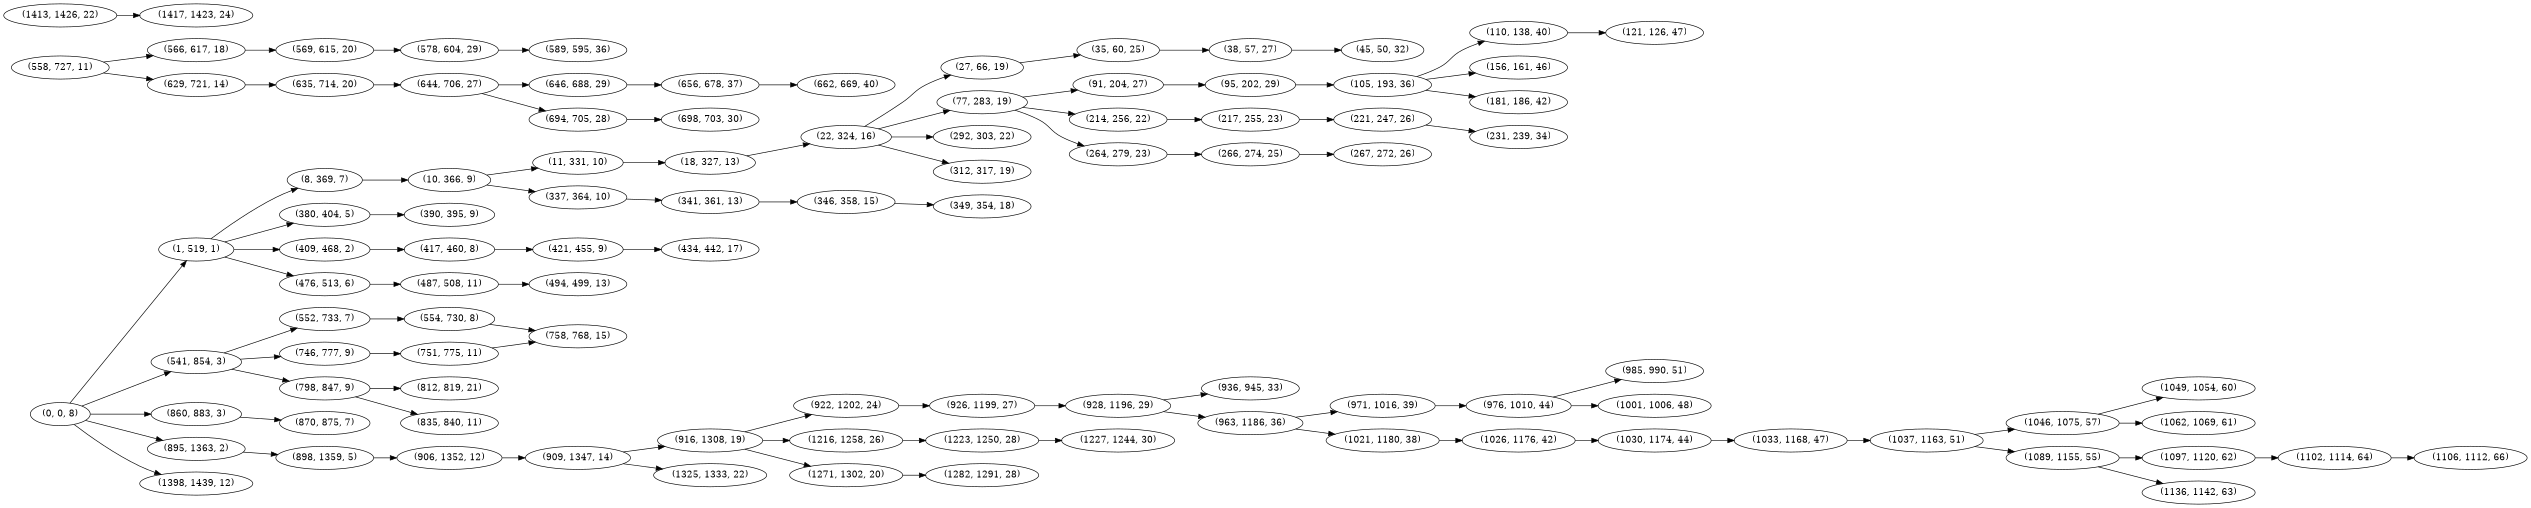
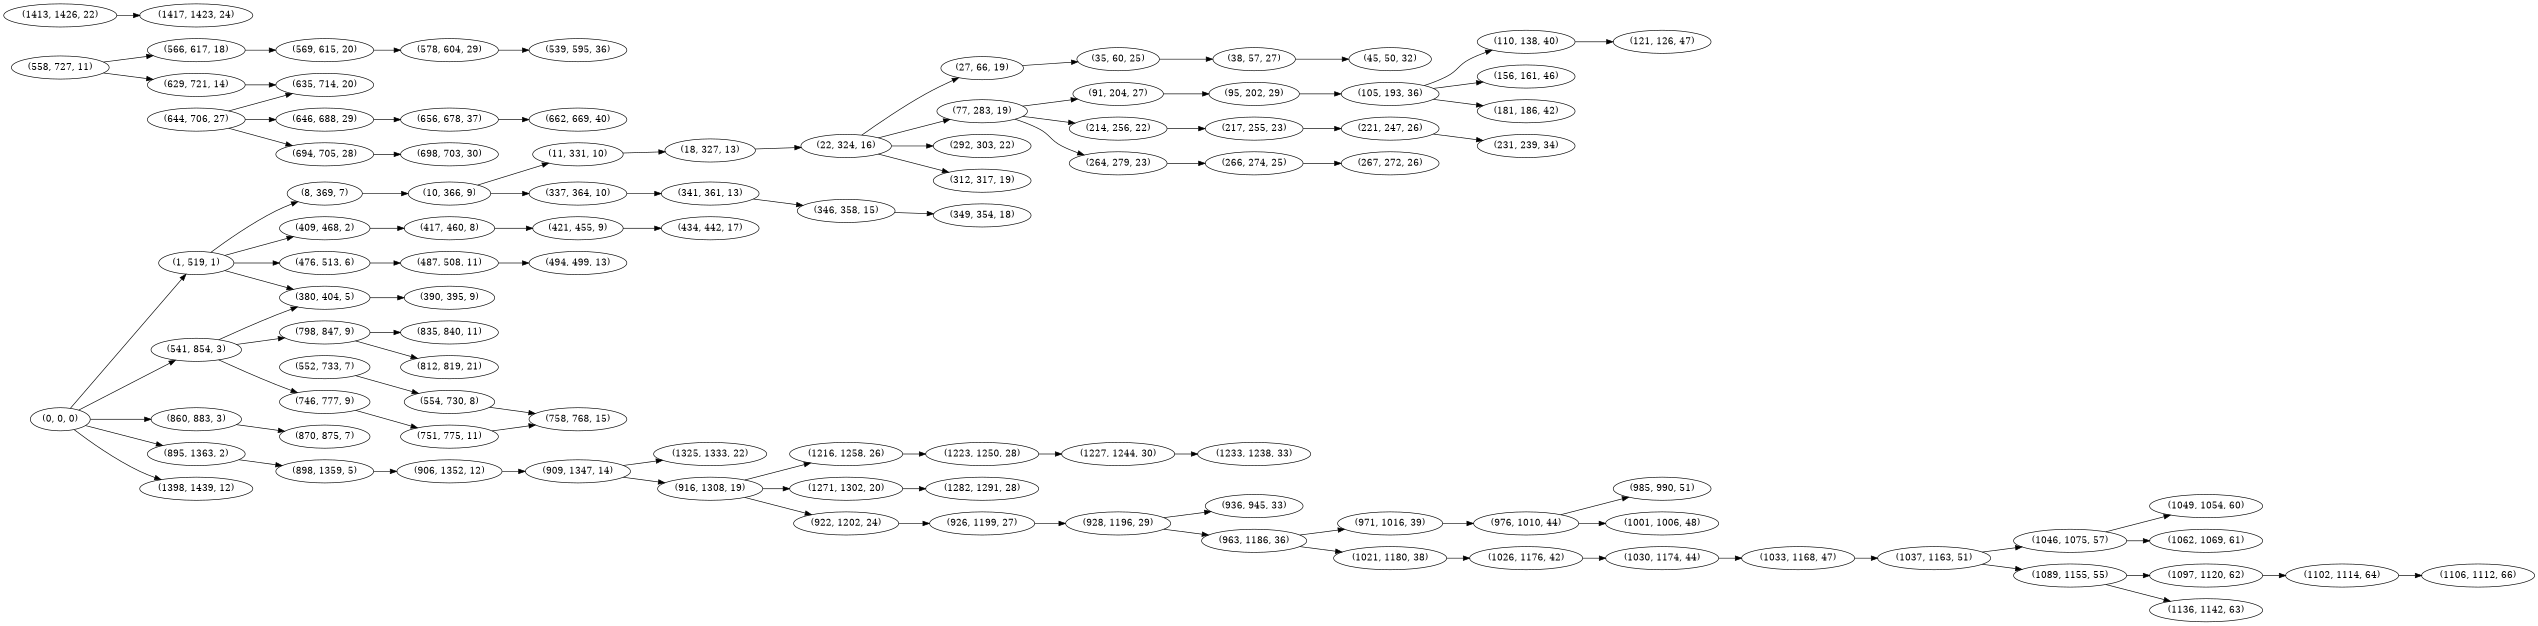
(578, 50) -> (578, 50)
(384, 85) -> (257, 103)
(258, 342) -> (255, 324)
(60, 414) -> (60, 419)
none -> (1254, 454)
